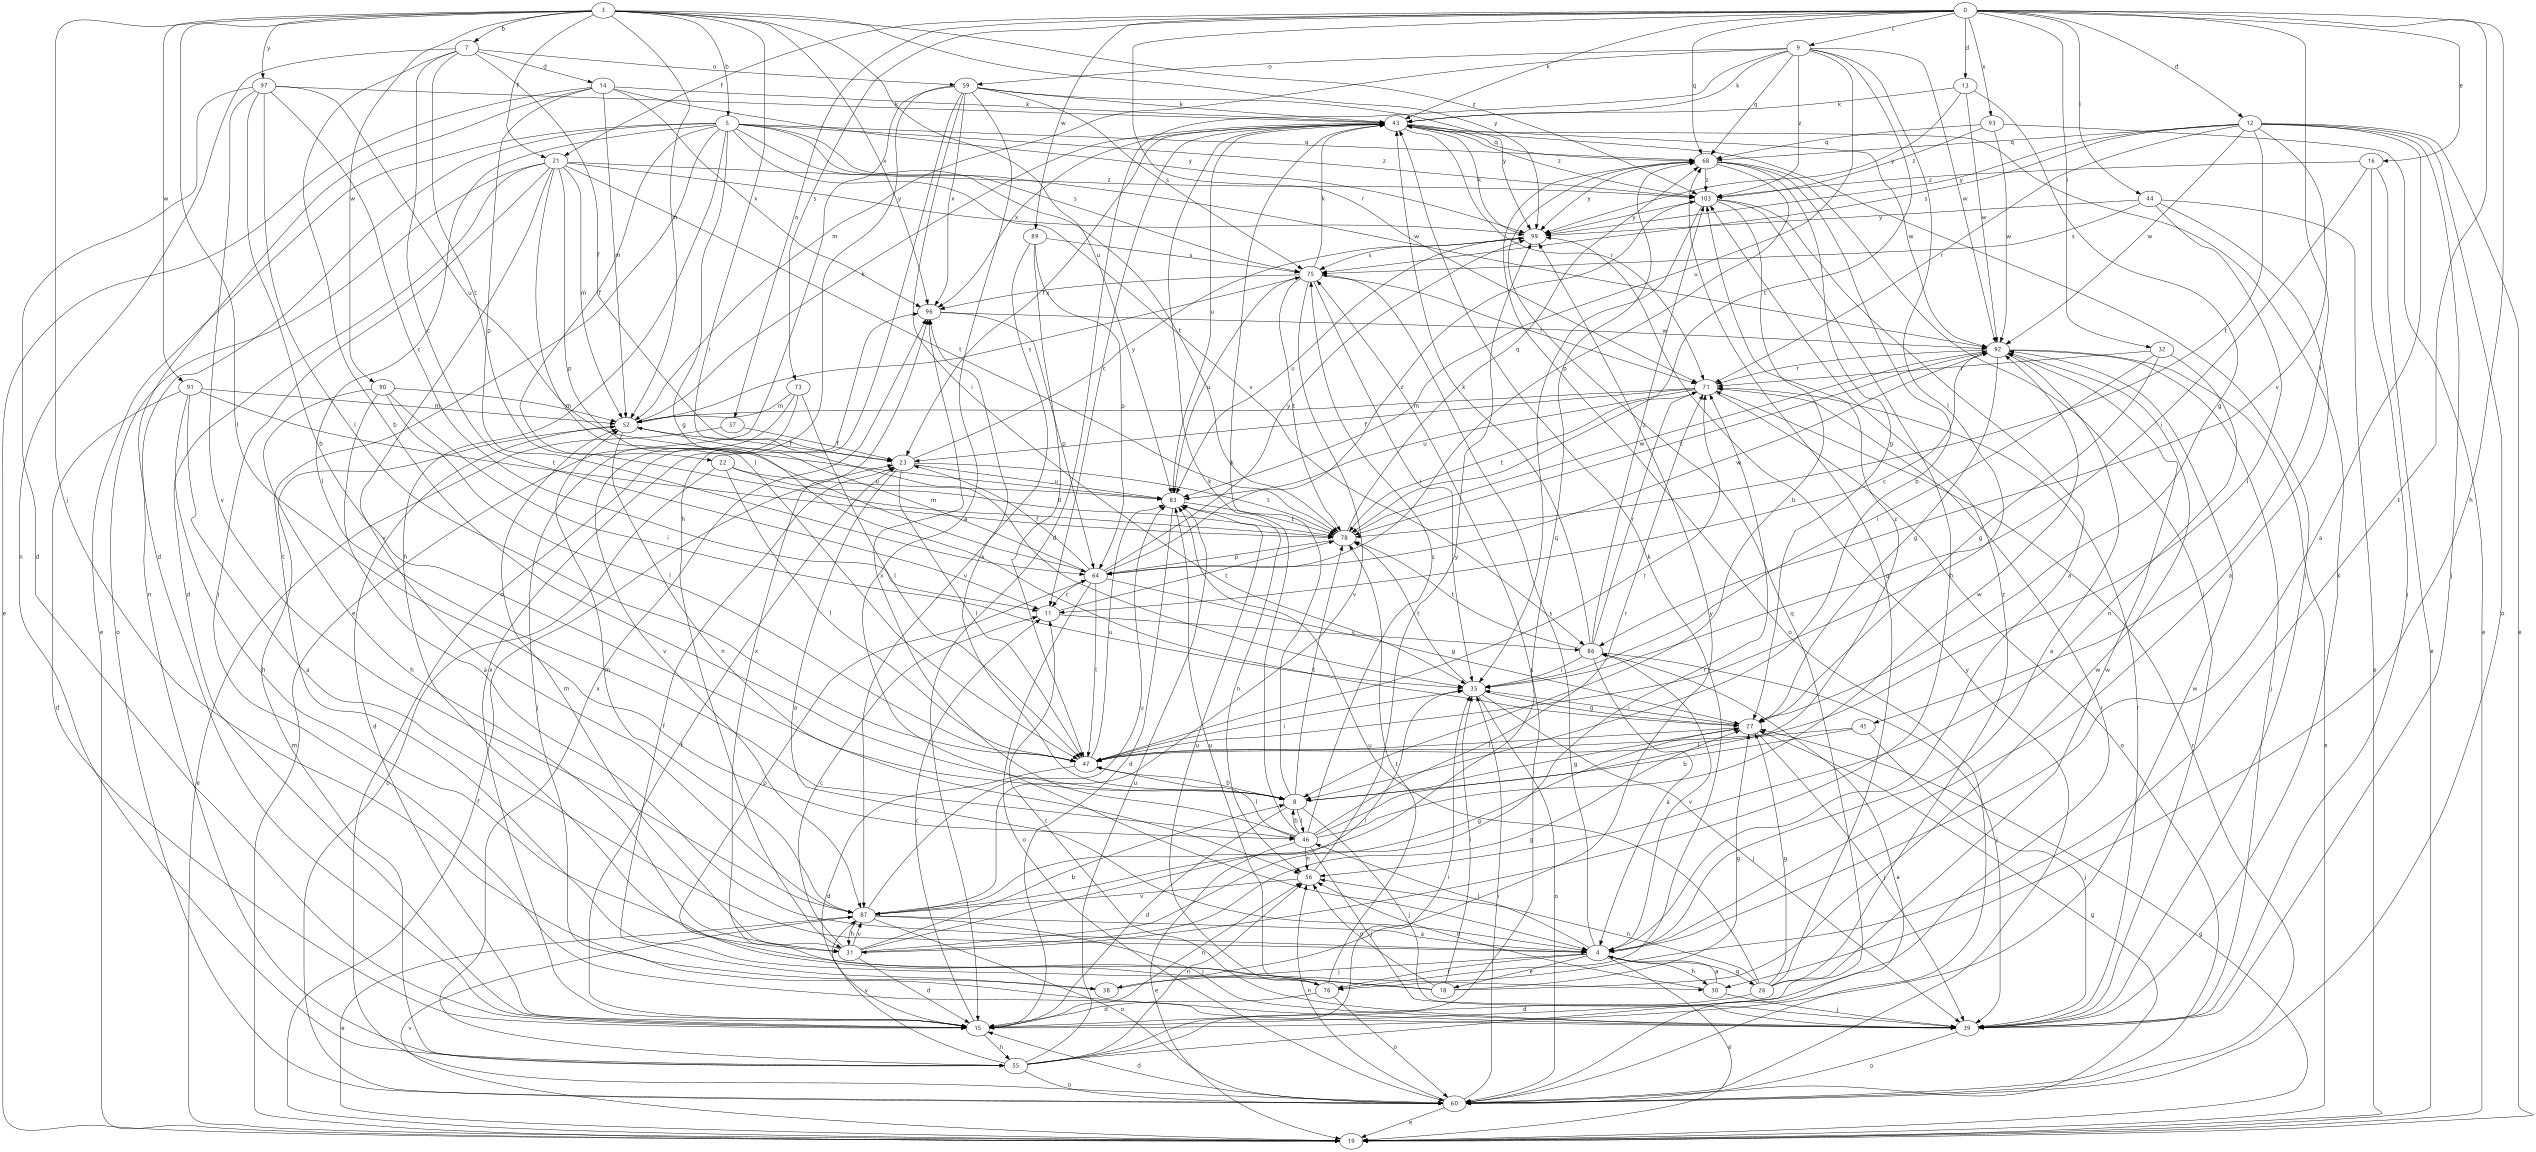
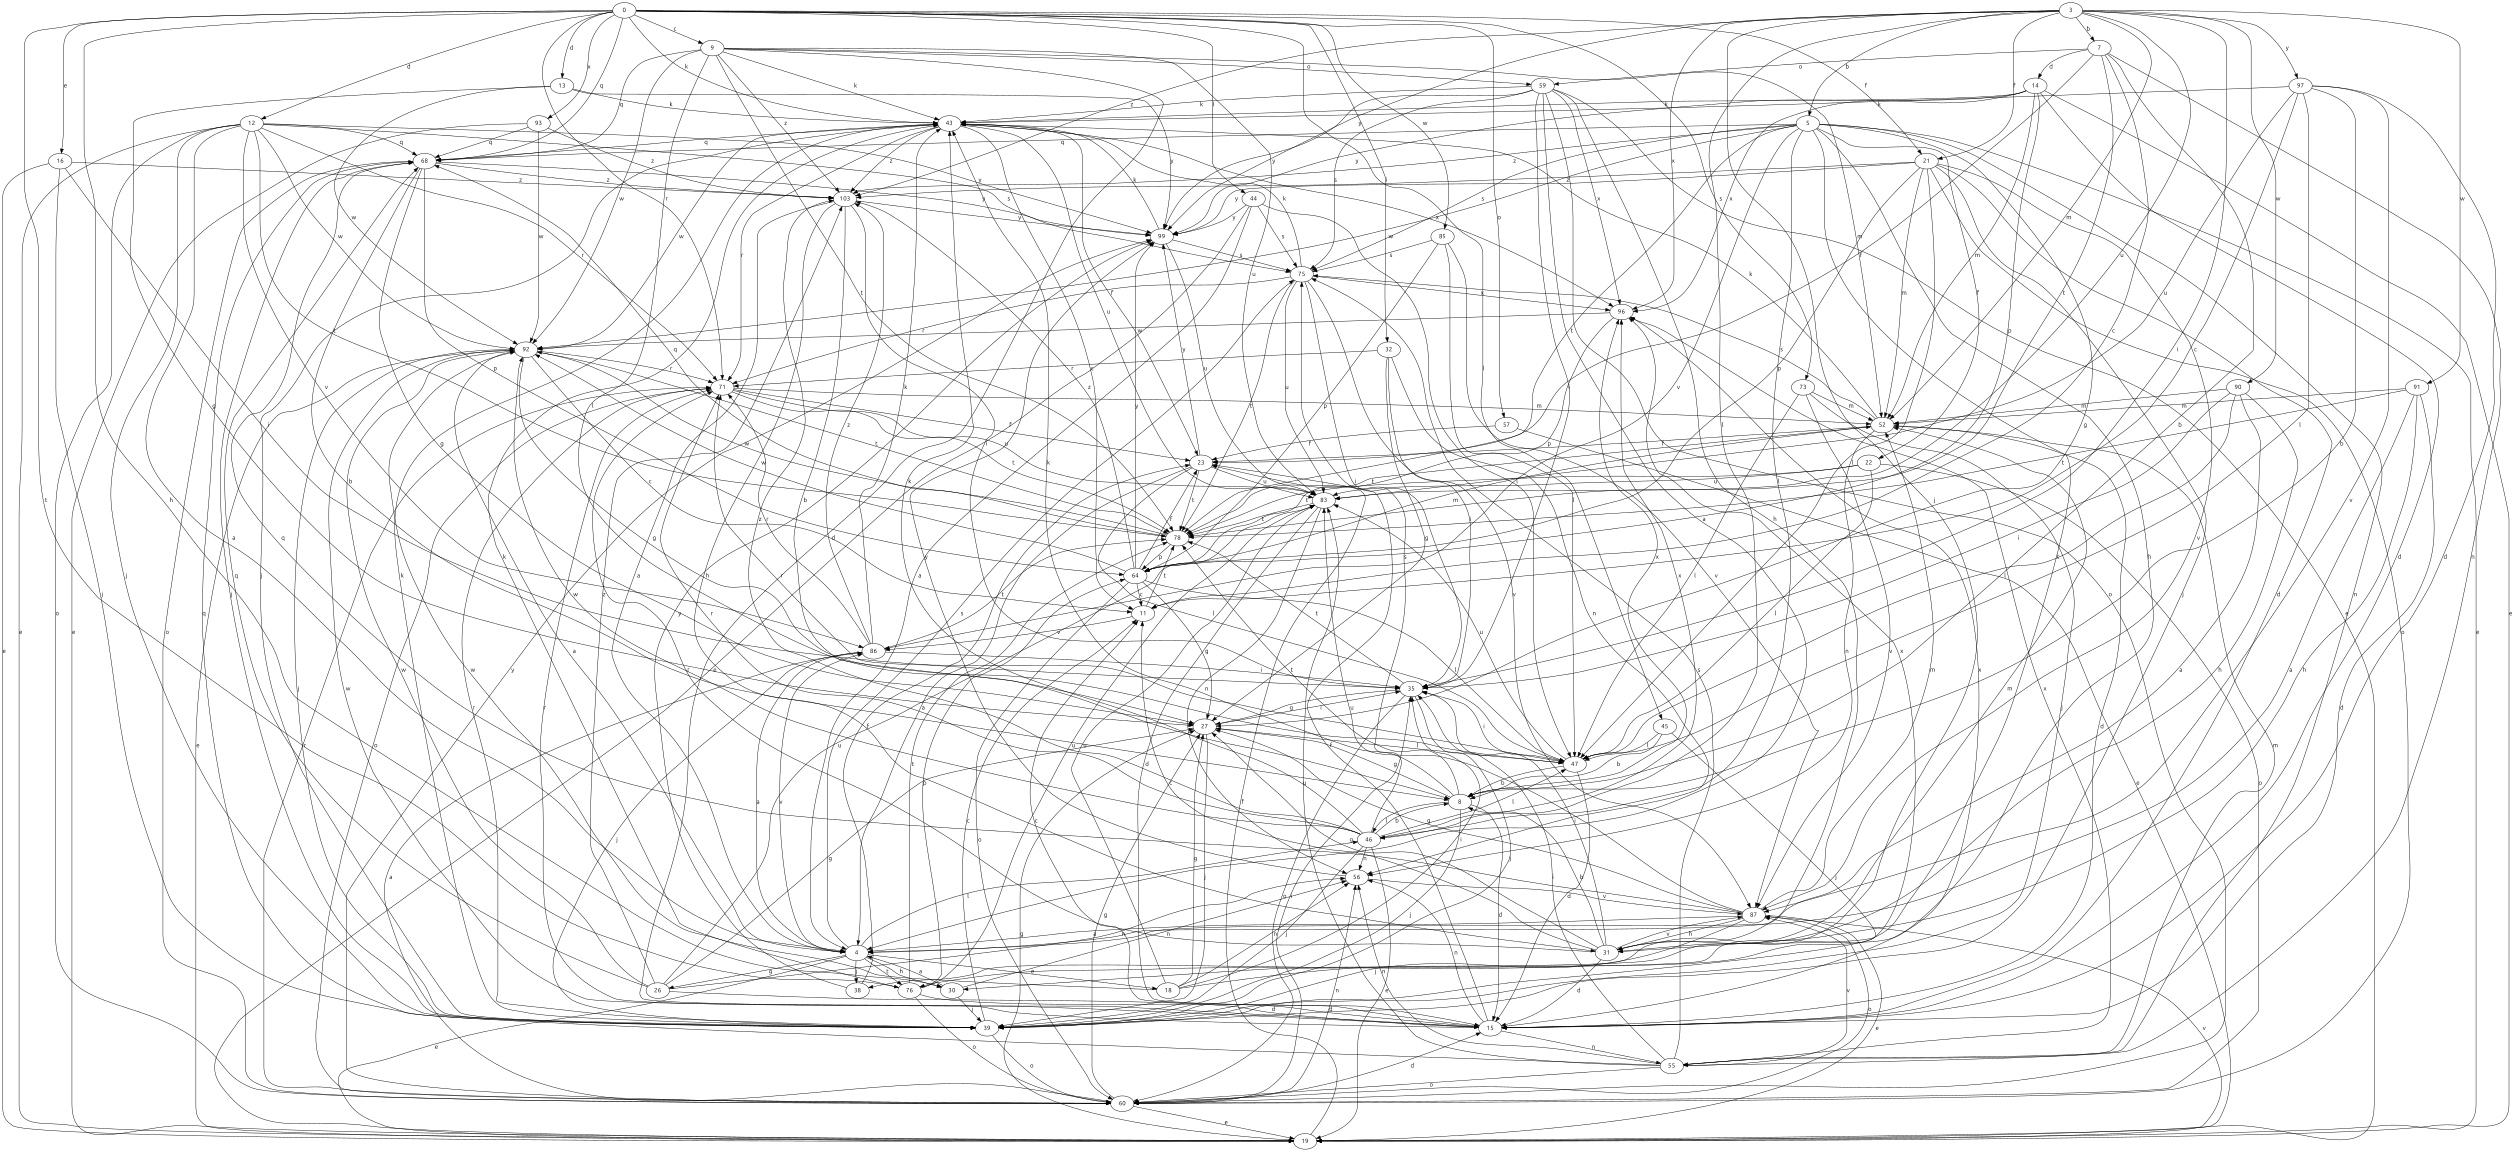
(949, 352) -> (1507, 464)
